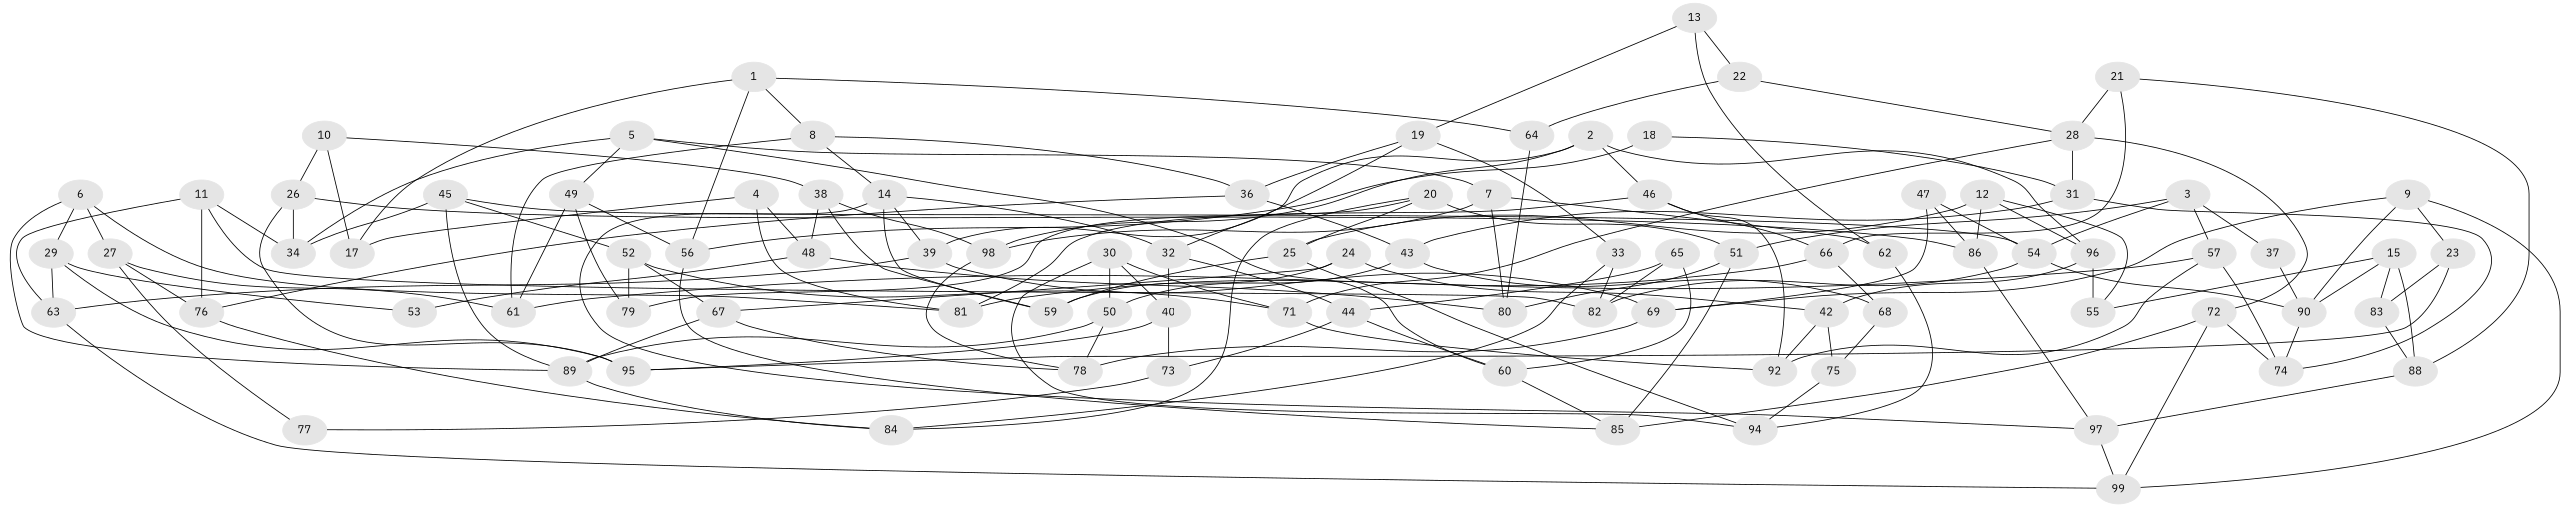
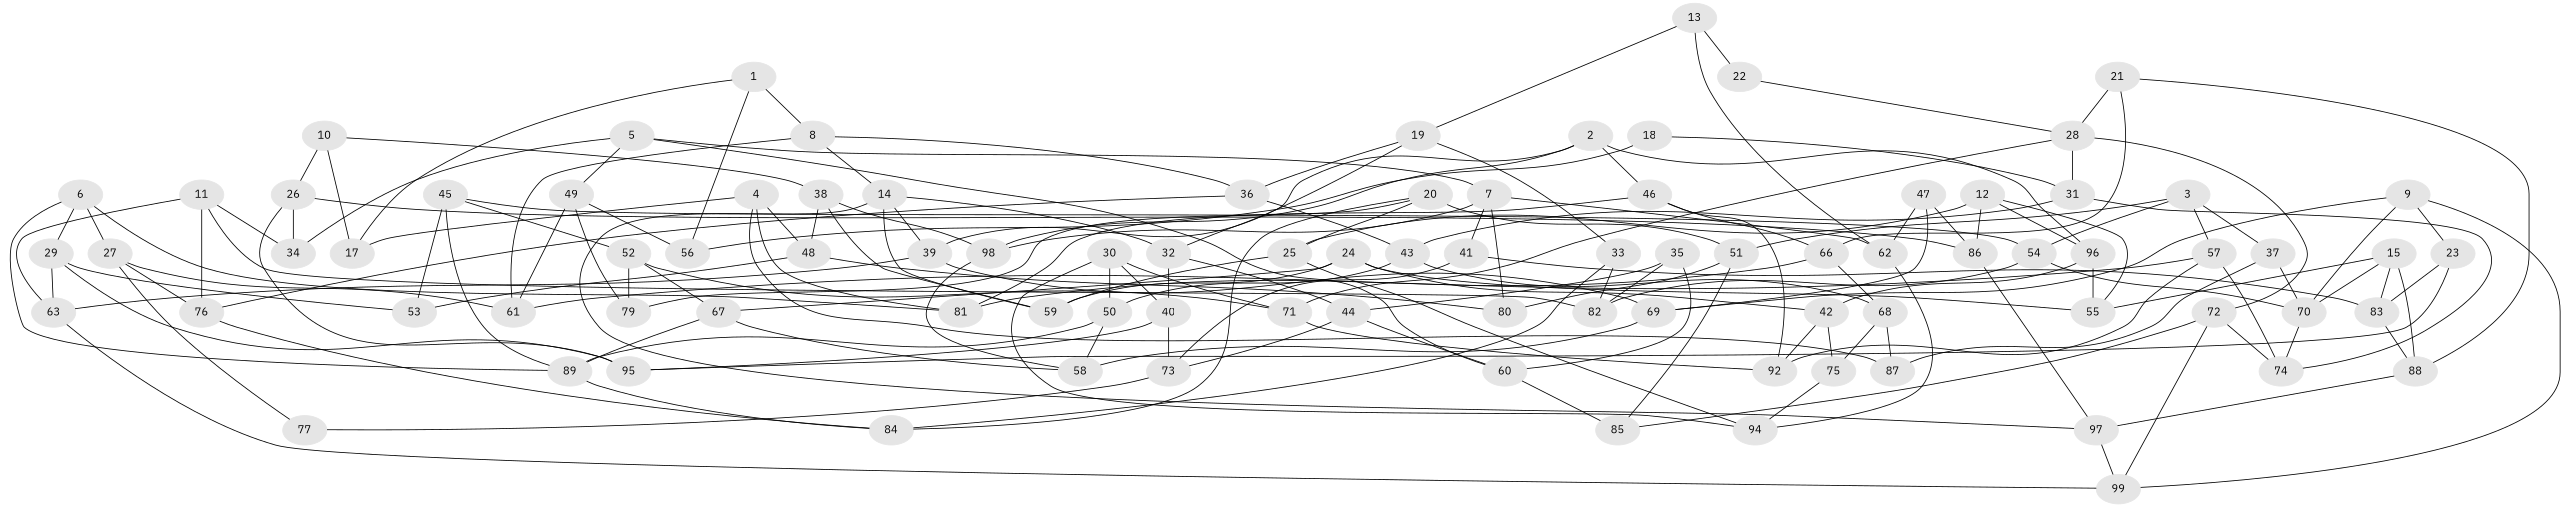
(1532, 136) -> none
(363, 225) -> (430, 254)
(1985, 227) -> (1904, 224)
none -> (1466, 254)
(1677, 254) -> (1677, 254)
none -> (1735, 293)
(2304, 312) -> (2304, 312)
(1080, 371) -> (1080, 371)
none -> (1893, 371)
(889, 379) -> none
